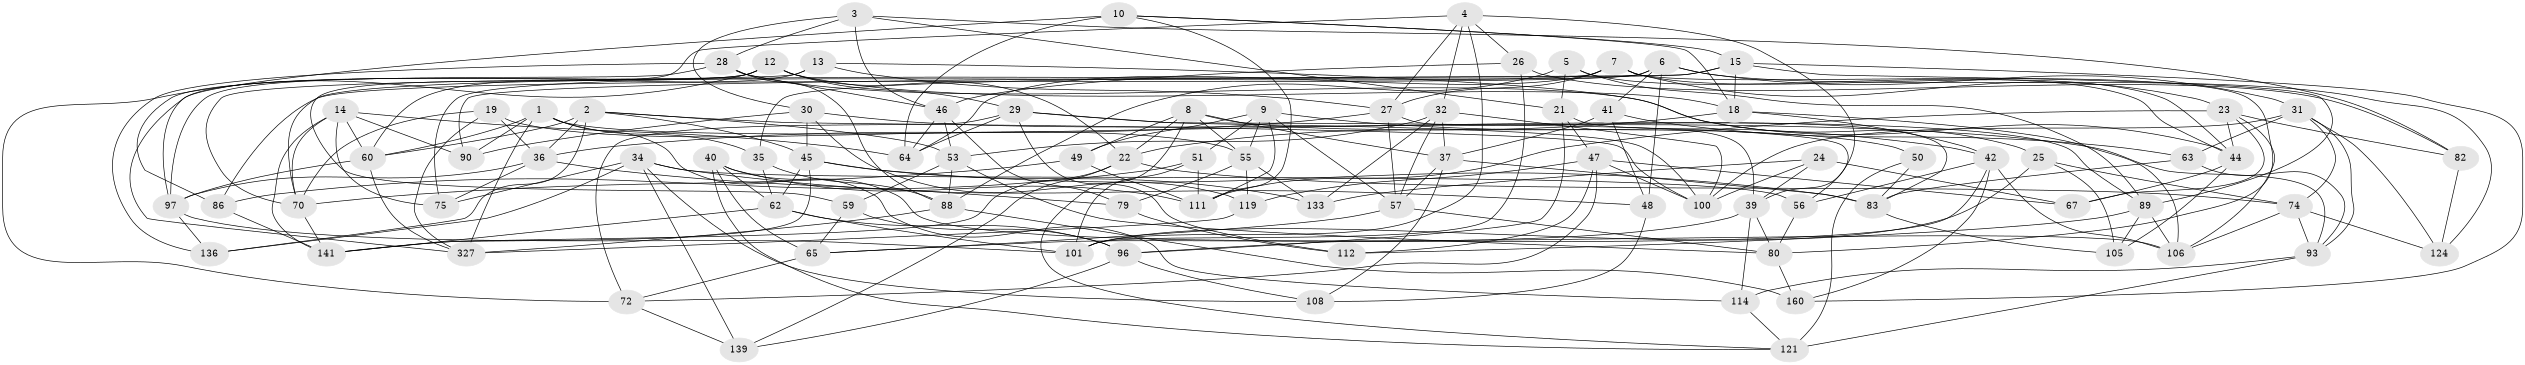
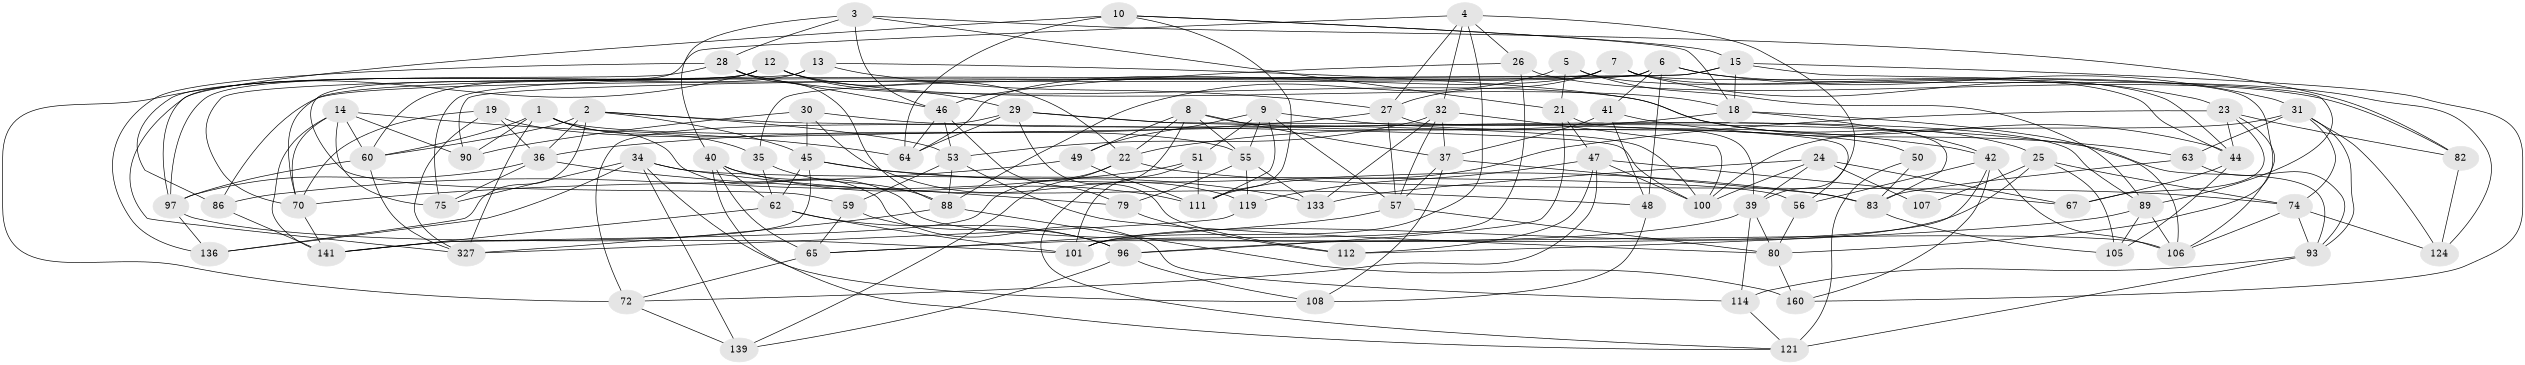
(725, 36) -> (718, 36)
none -> (1922, 206)
